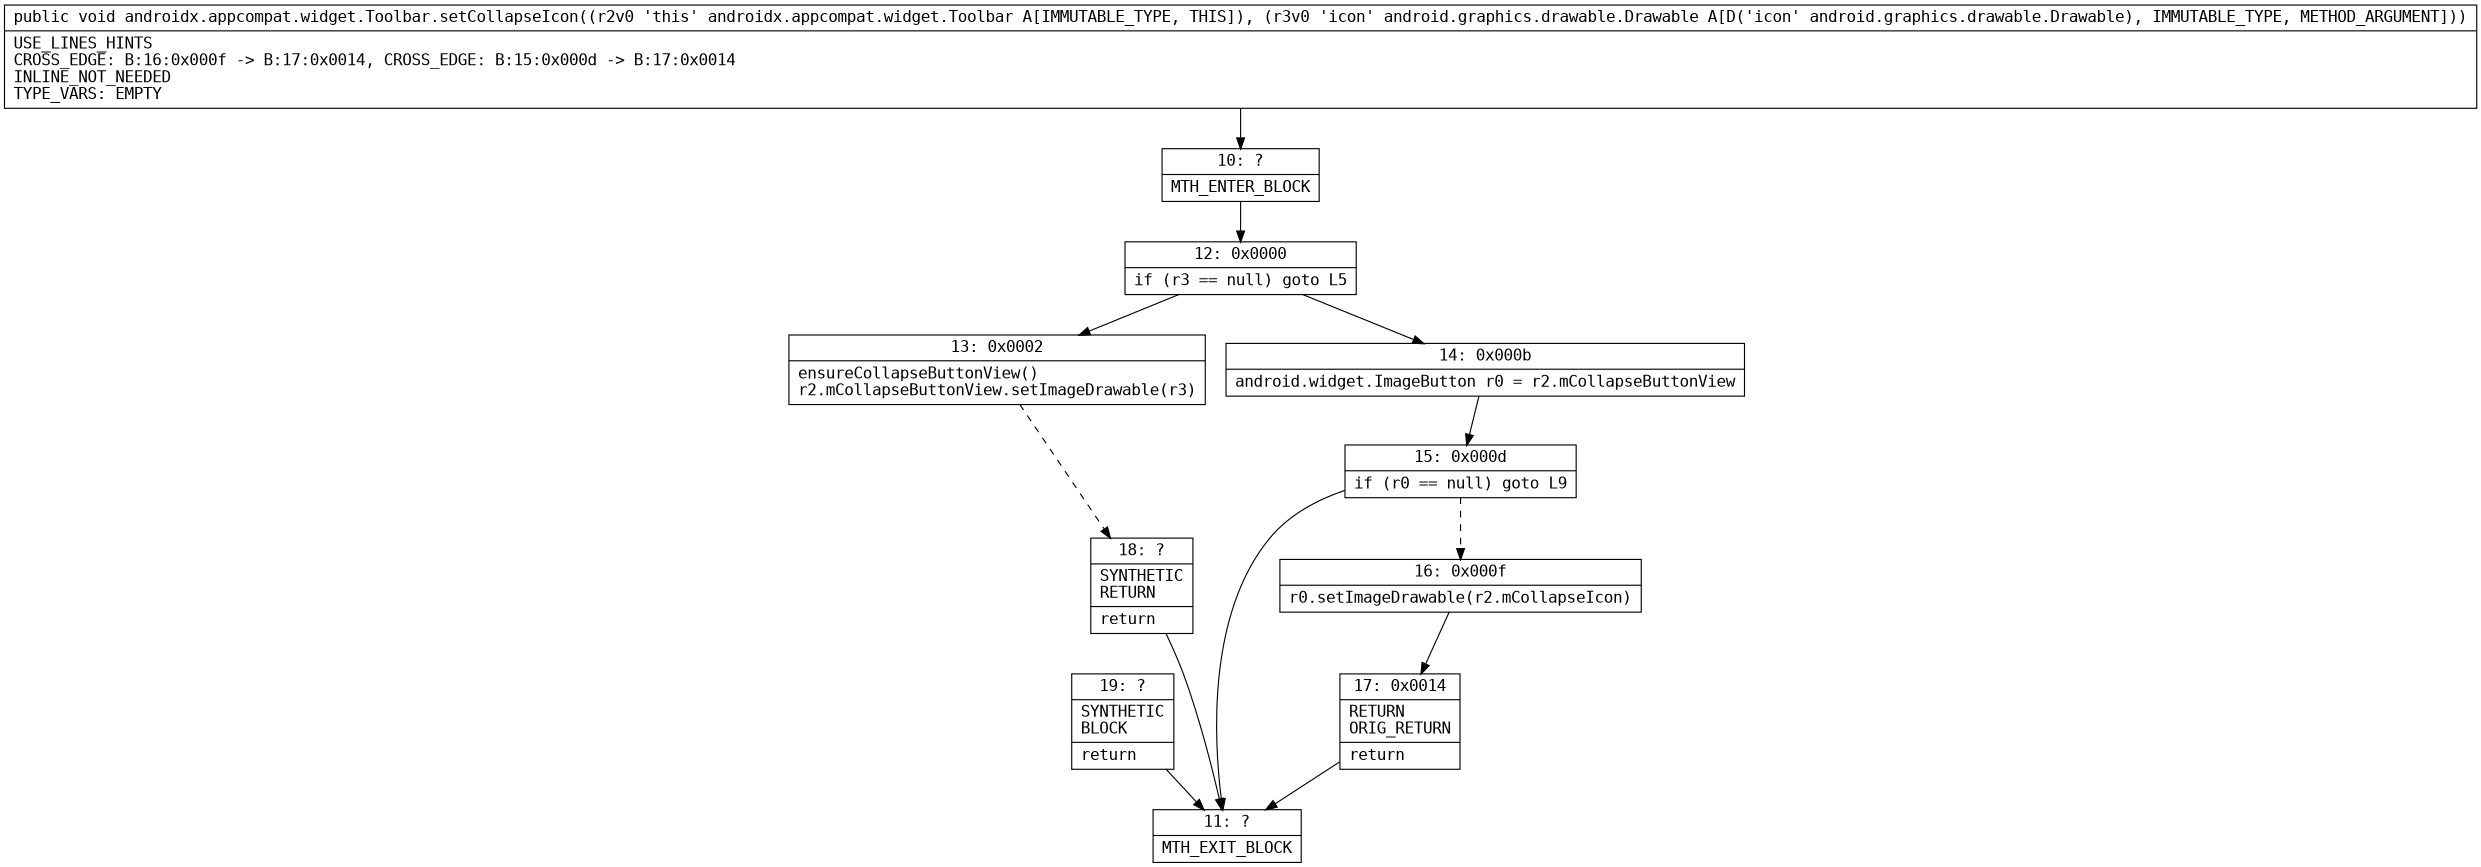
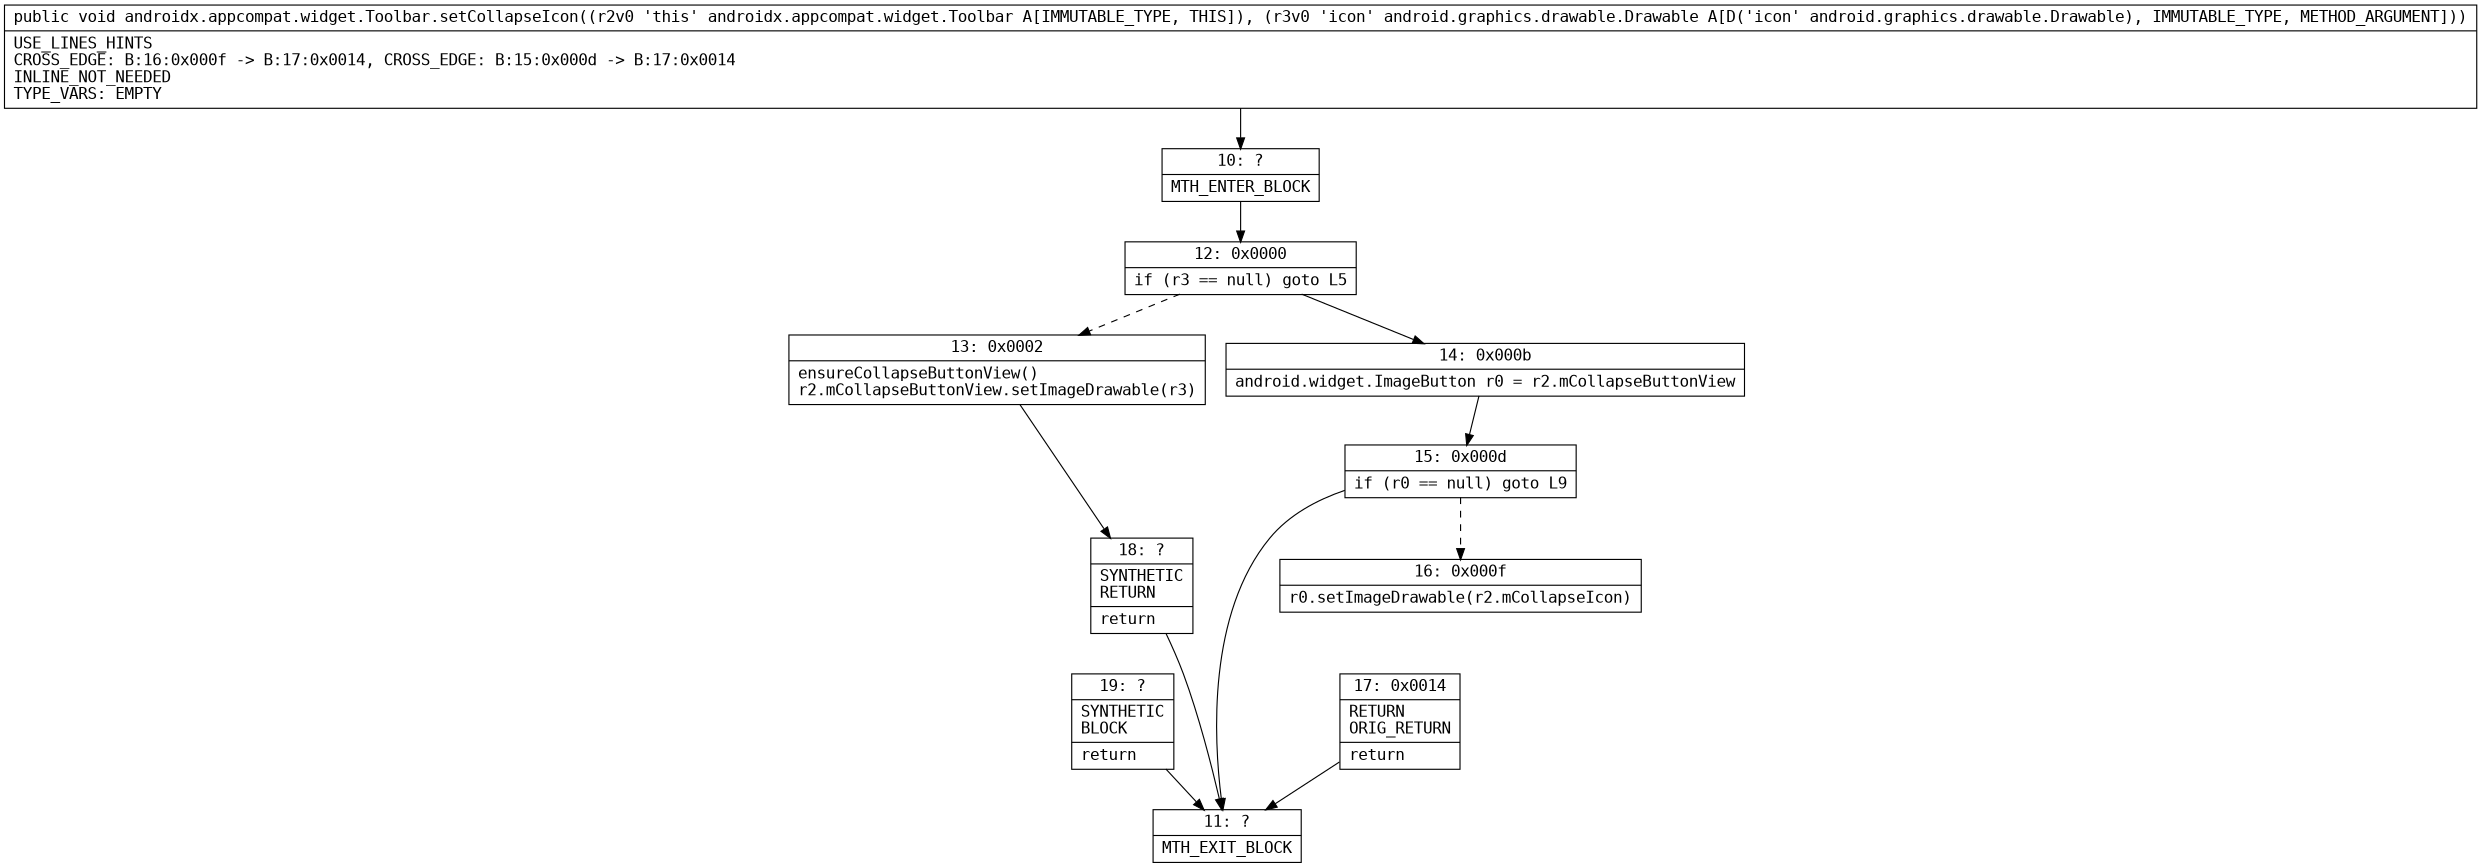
(1135, 313) -> (1135, 313)
(1062, 466) -> (1062, 466)
(1438, 638) -> none
